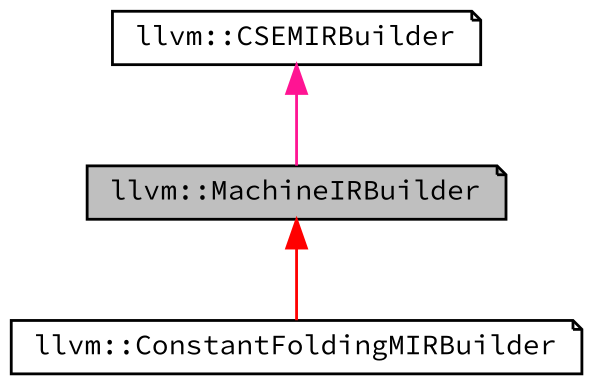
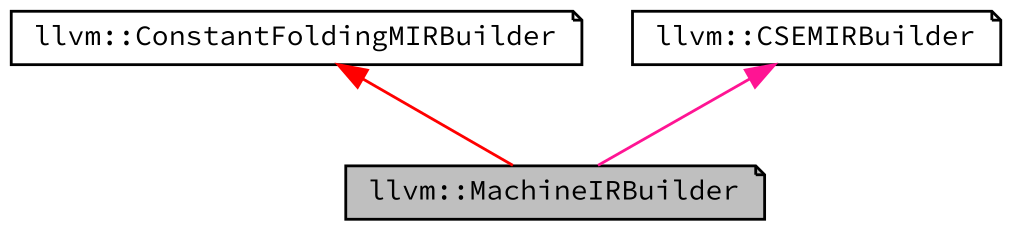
(297, 284) -> (438, 122)
